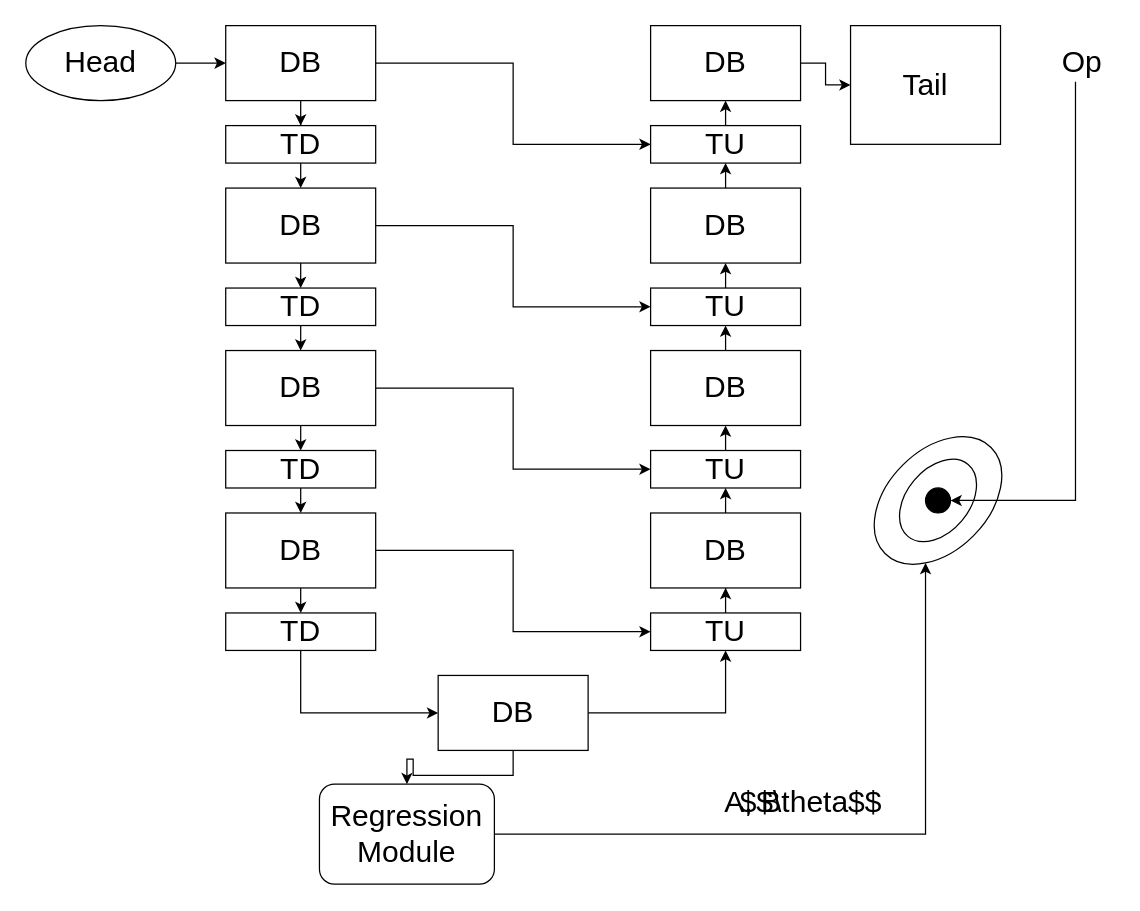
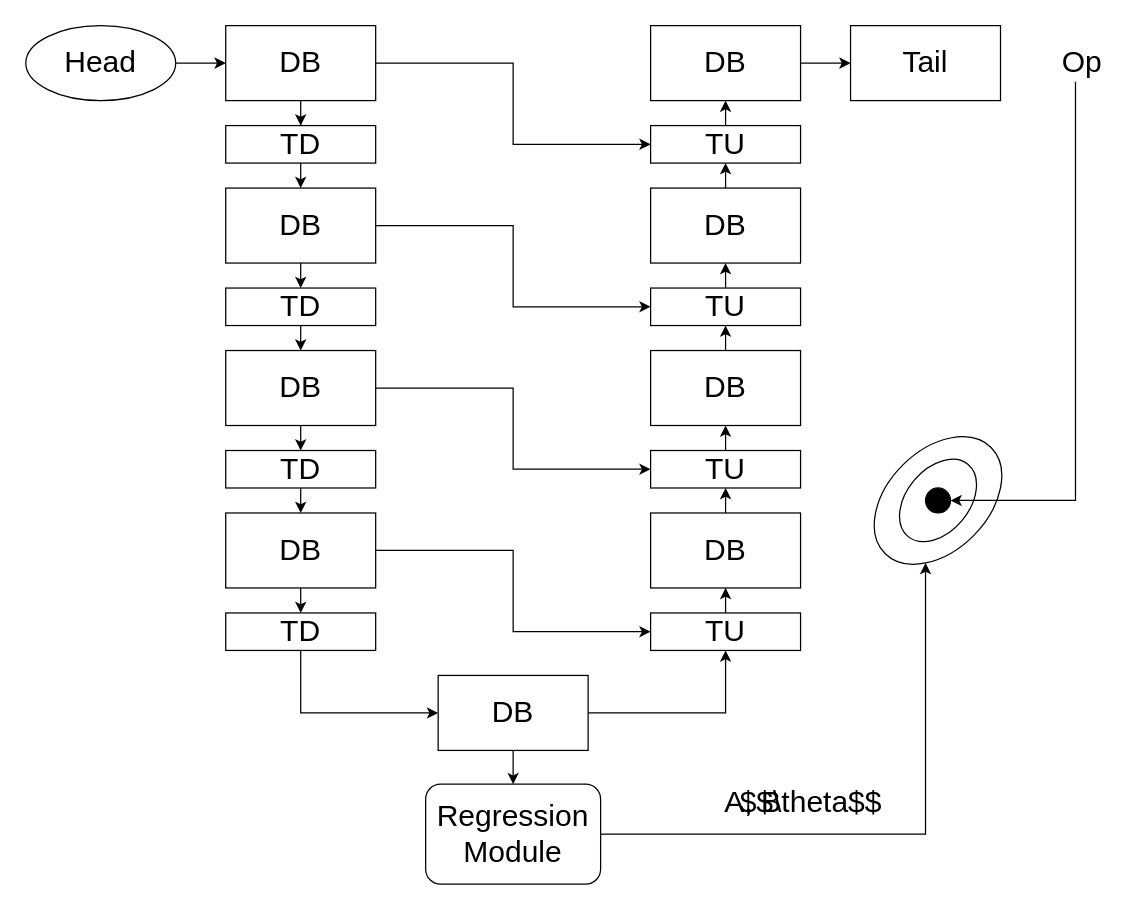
(926, 85) -> (926, 63)
(407, 834) -> (513, 834)
